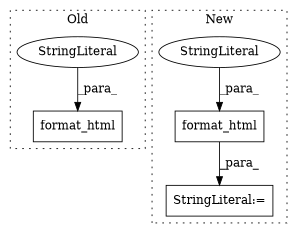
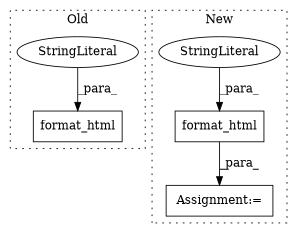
(220, 201) -> (220, 201)
